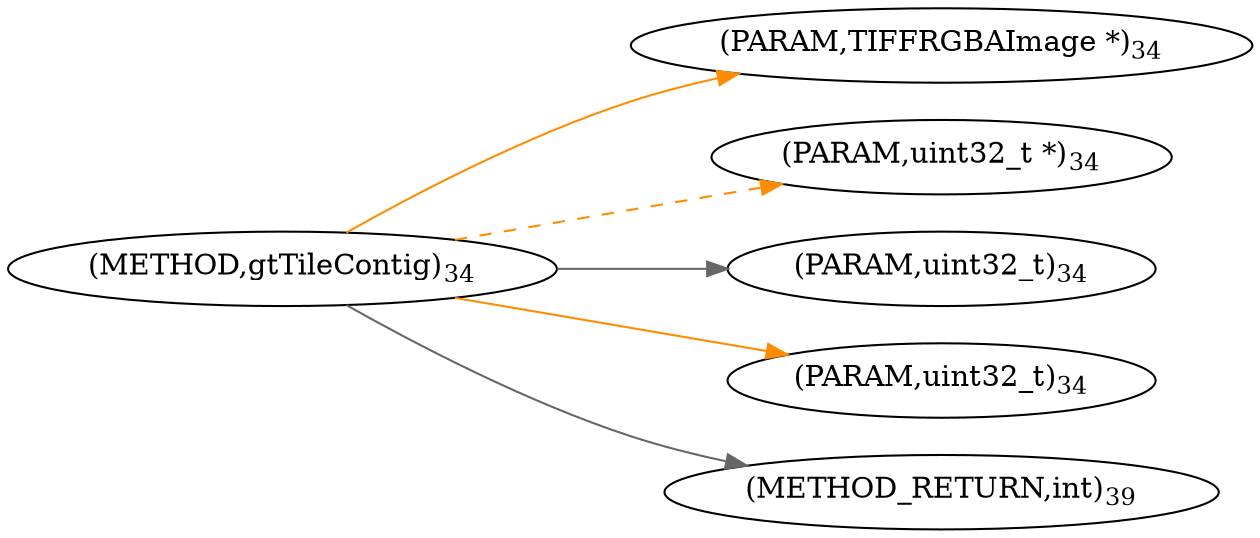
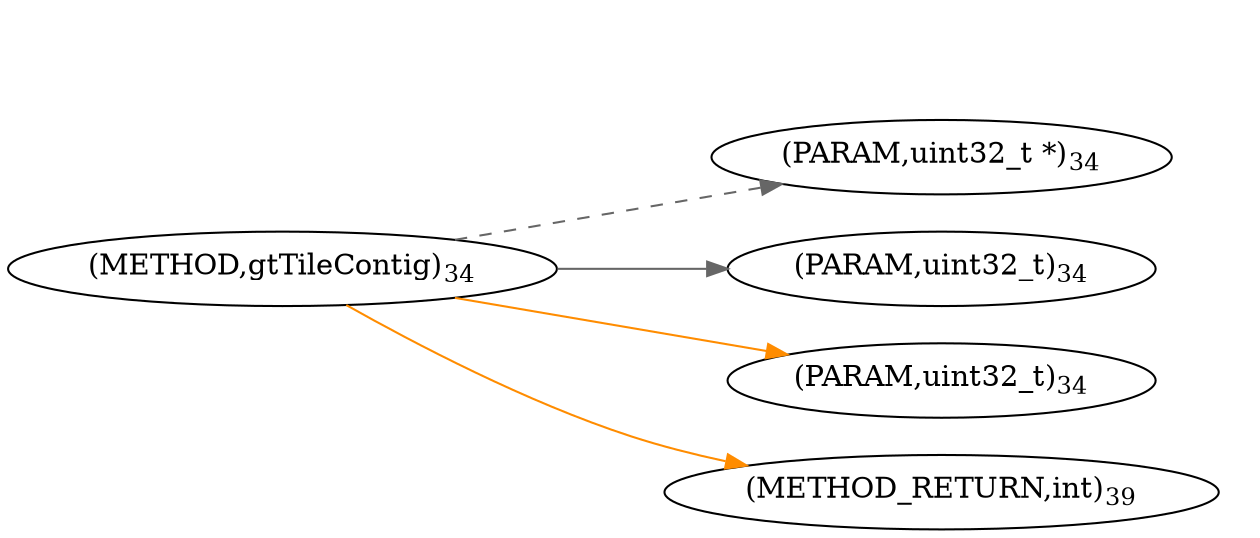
(942, 45) -> none
(608, 214) -> (608, 214)
(530, 397) -> (530, 397)
